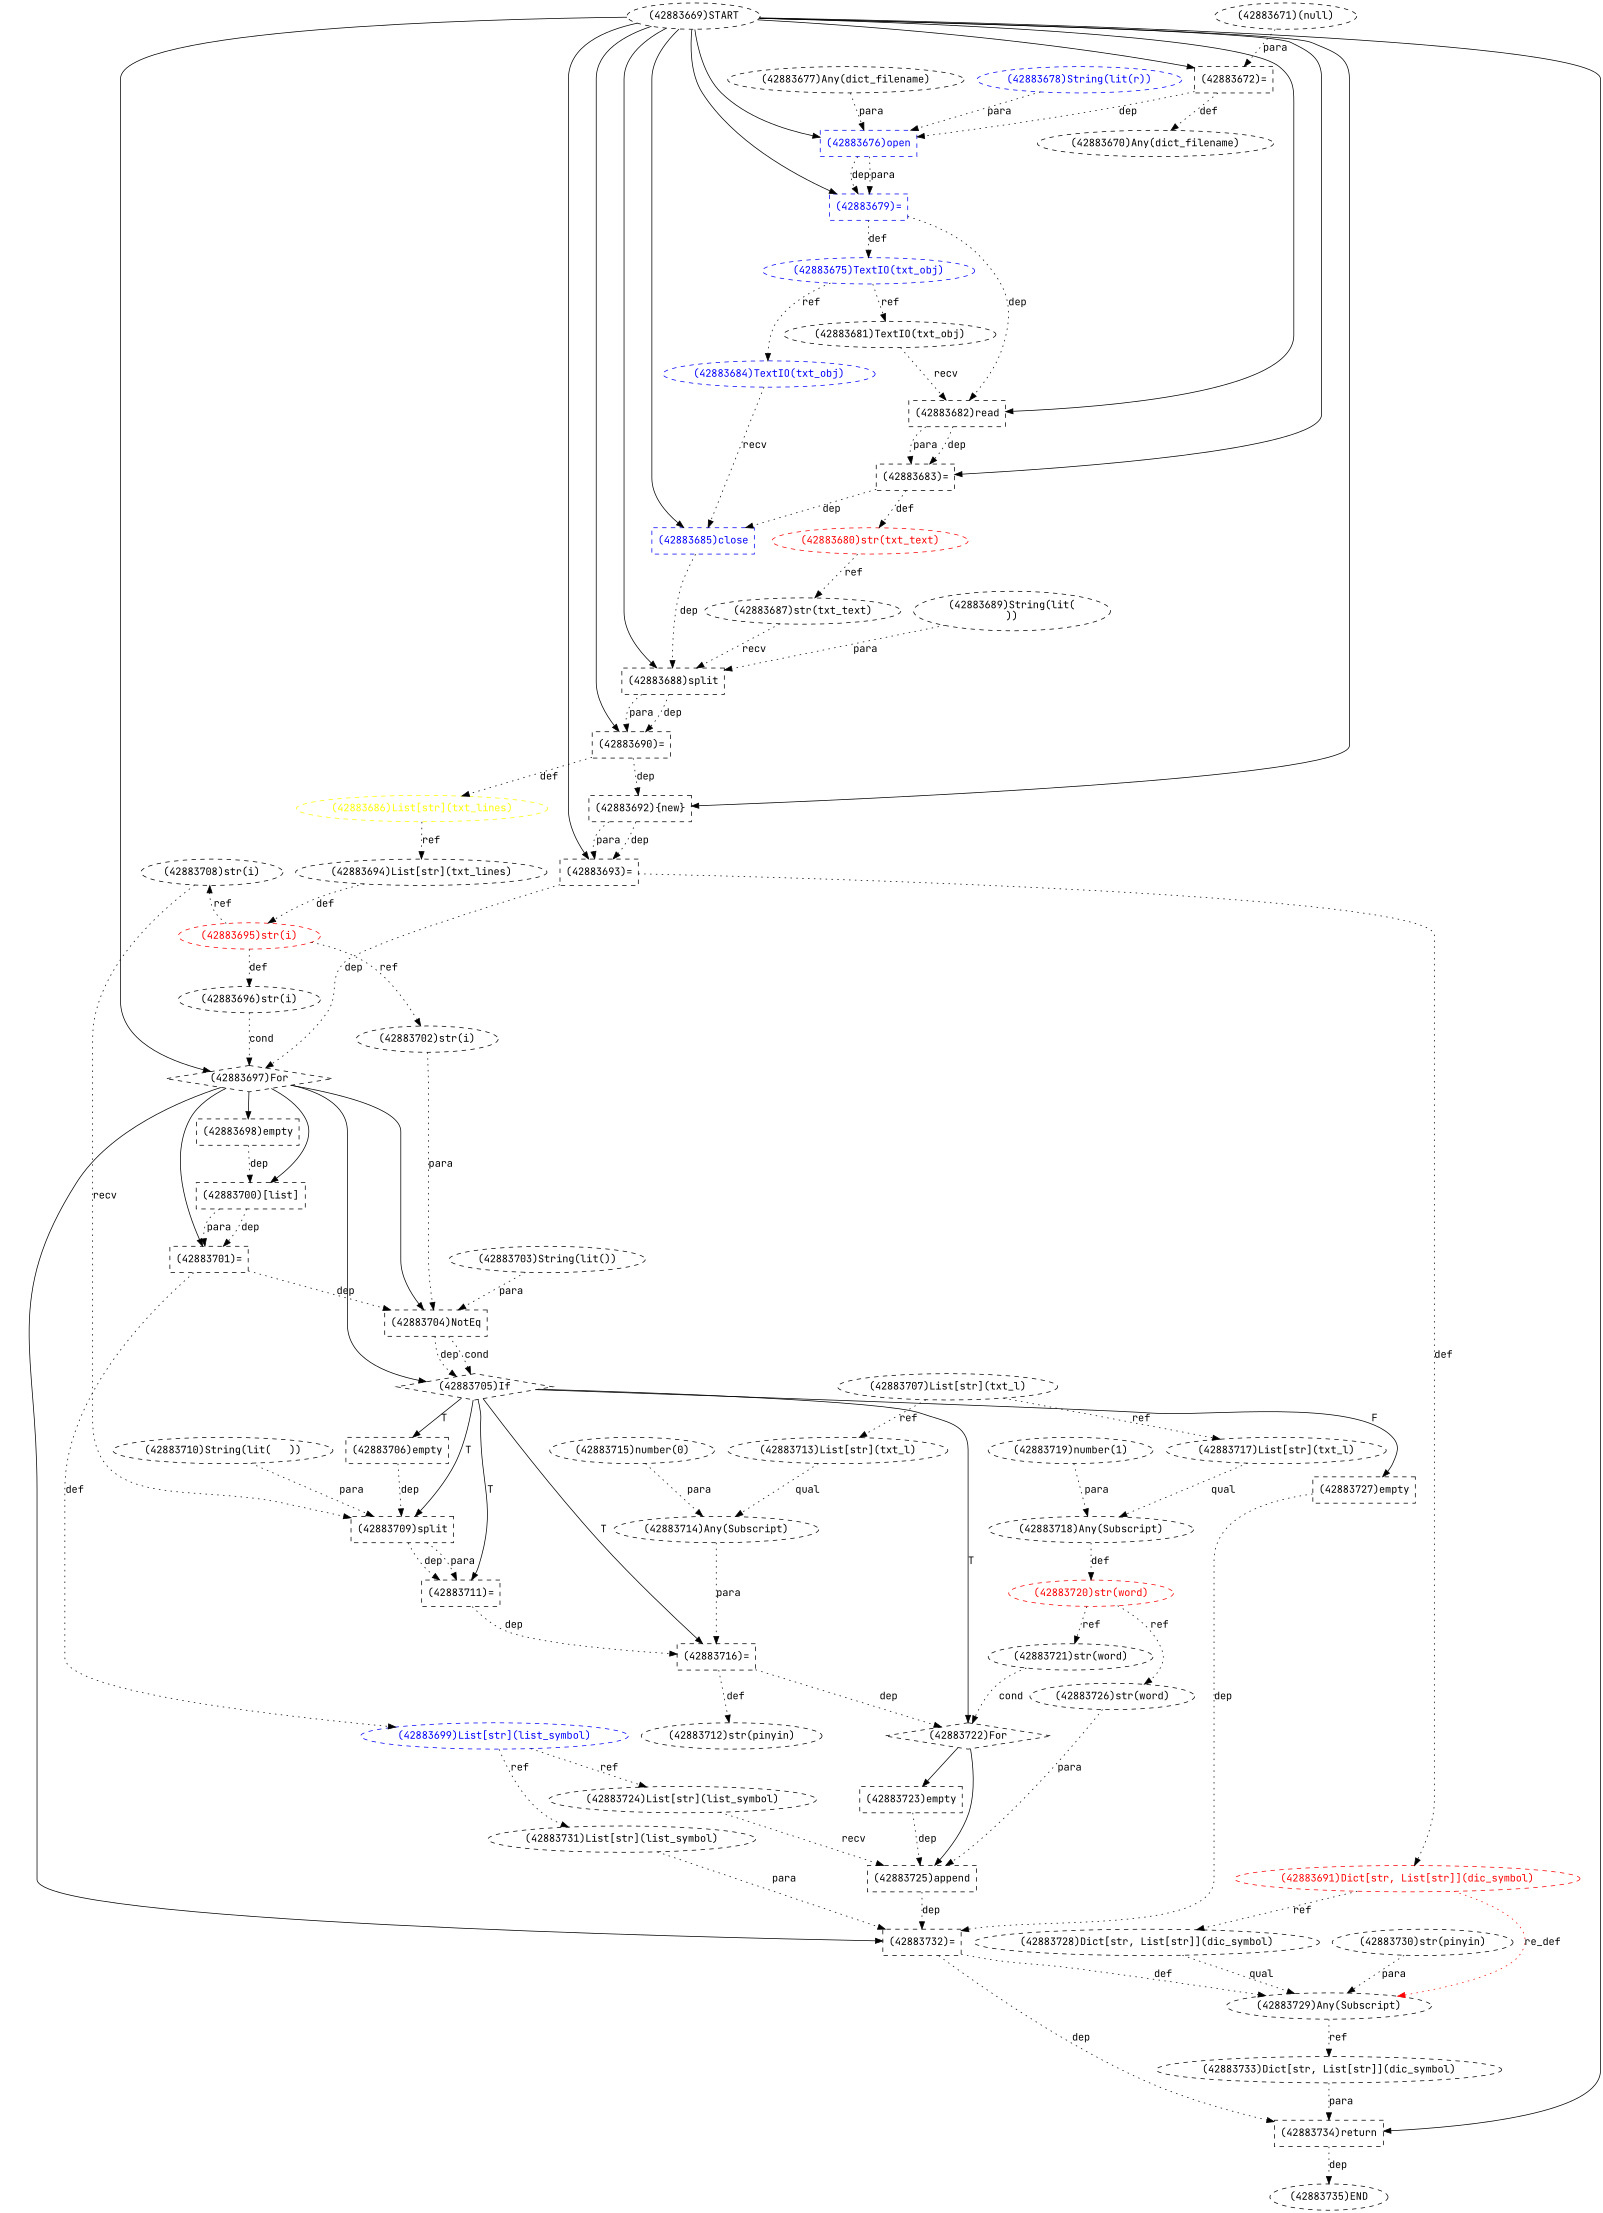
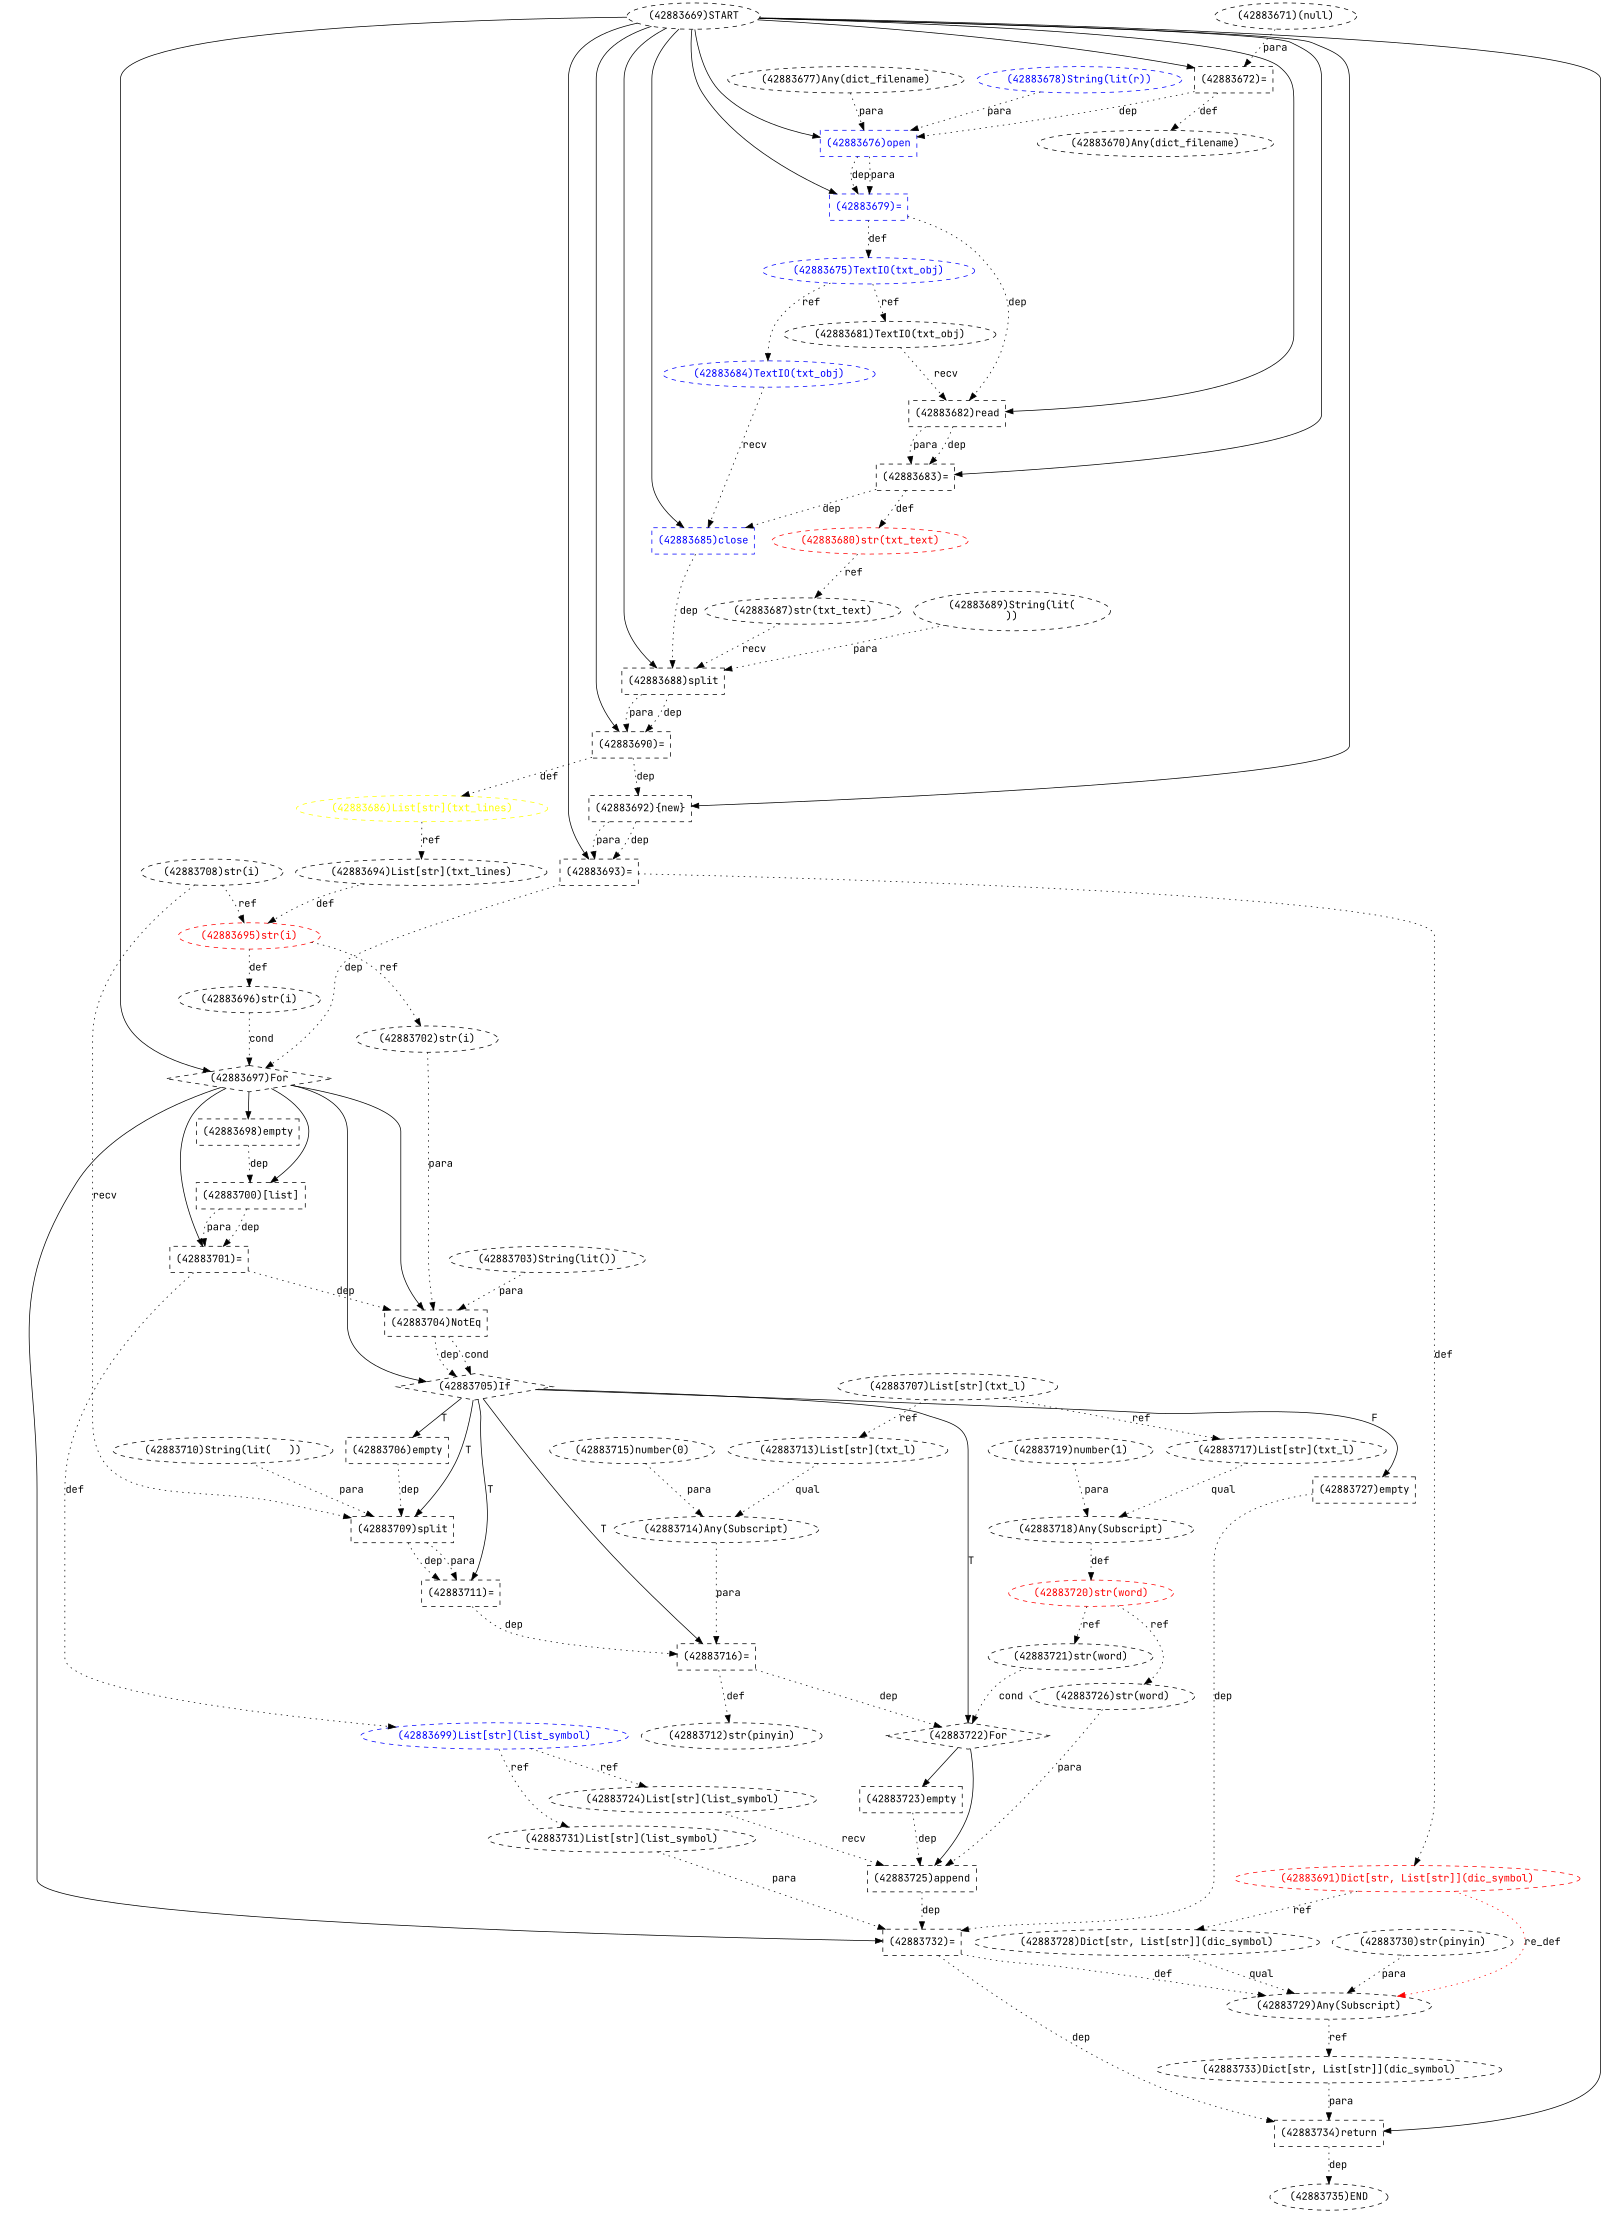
(214, 910) -> (233, 900)
